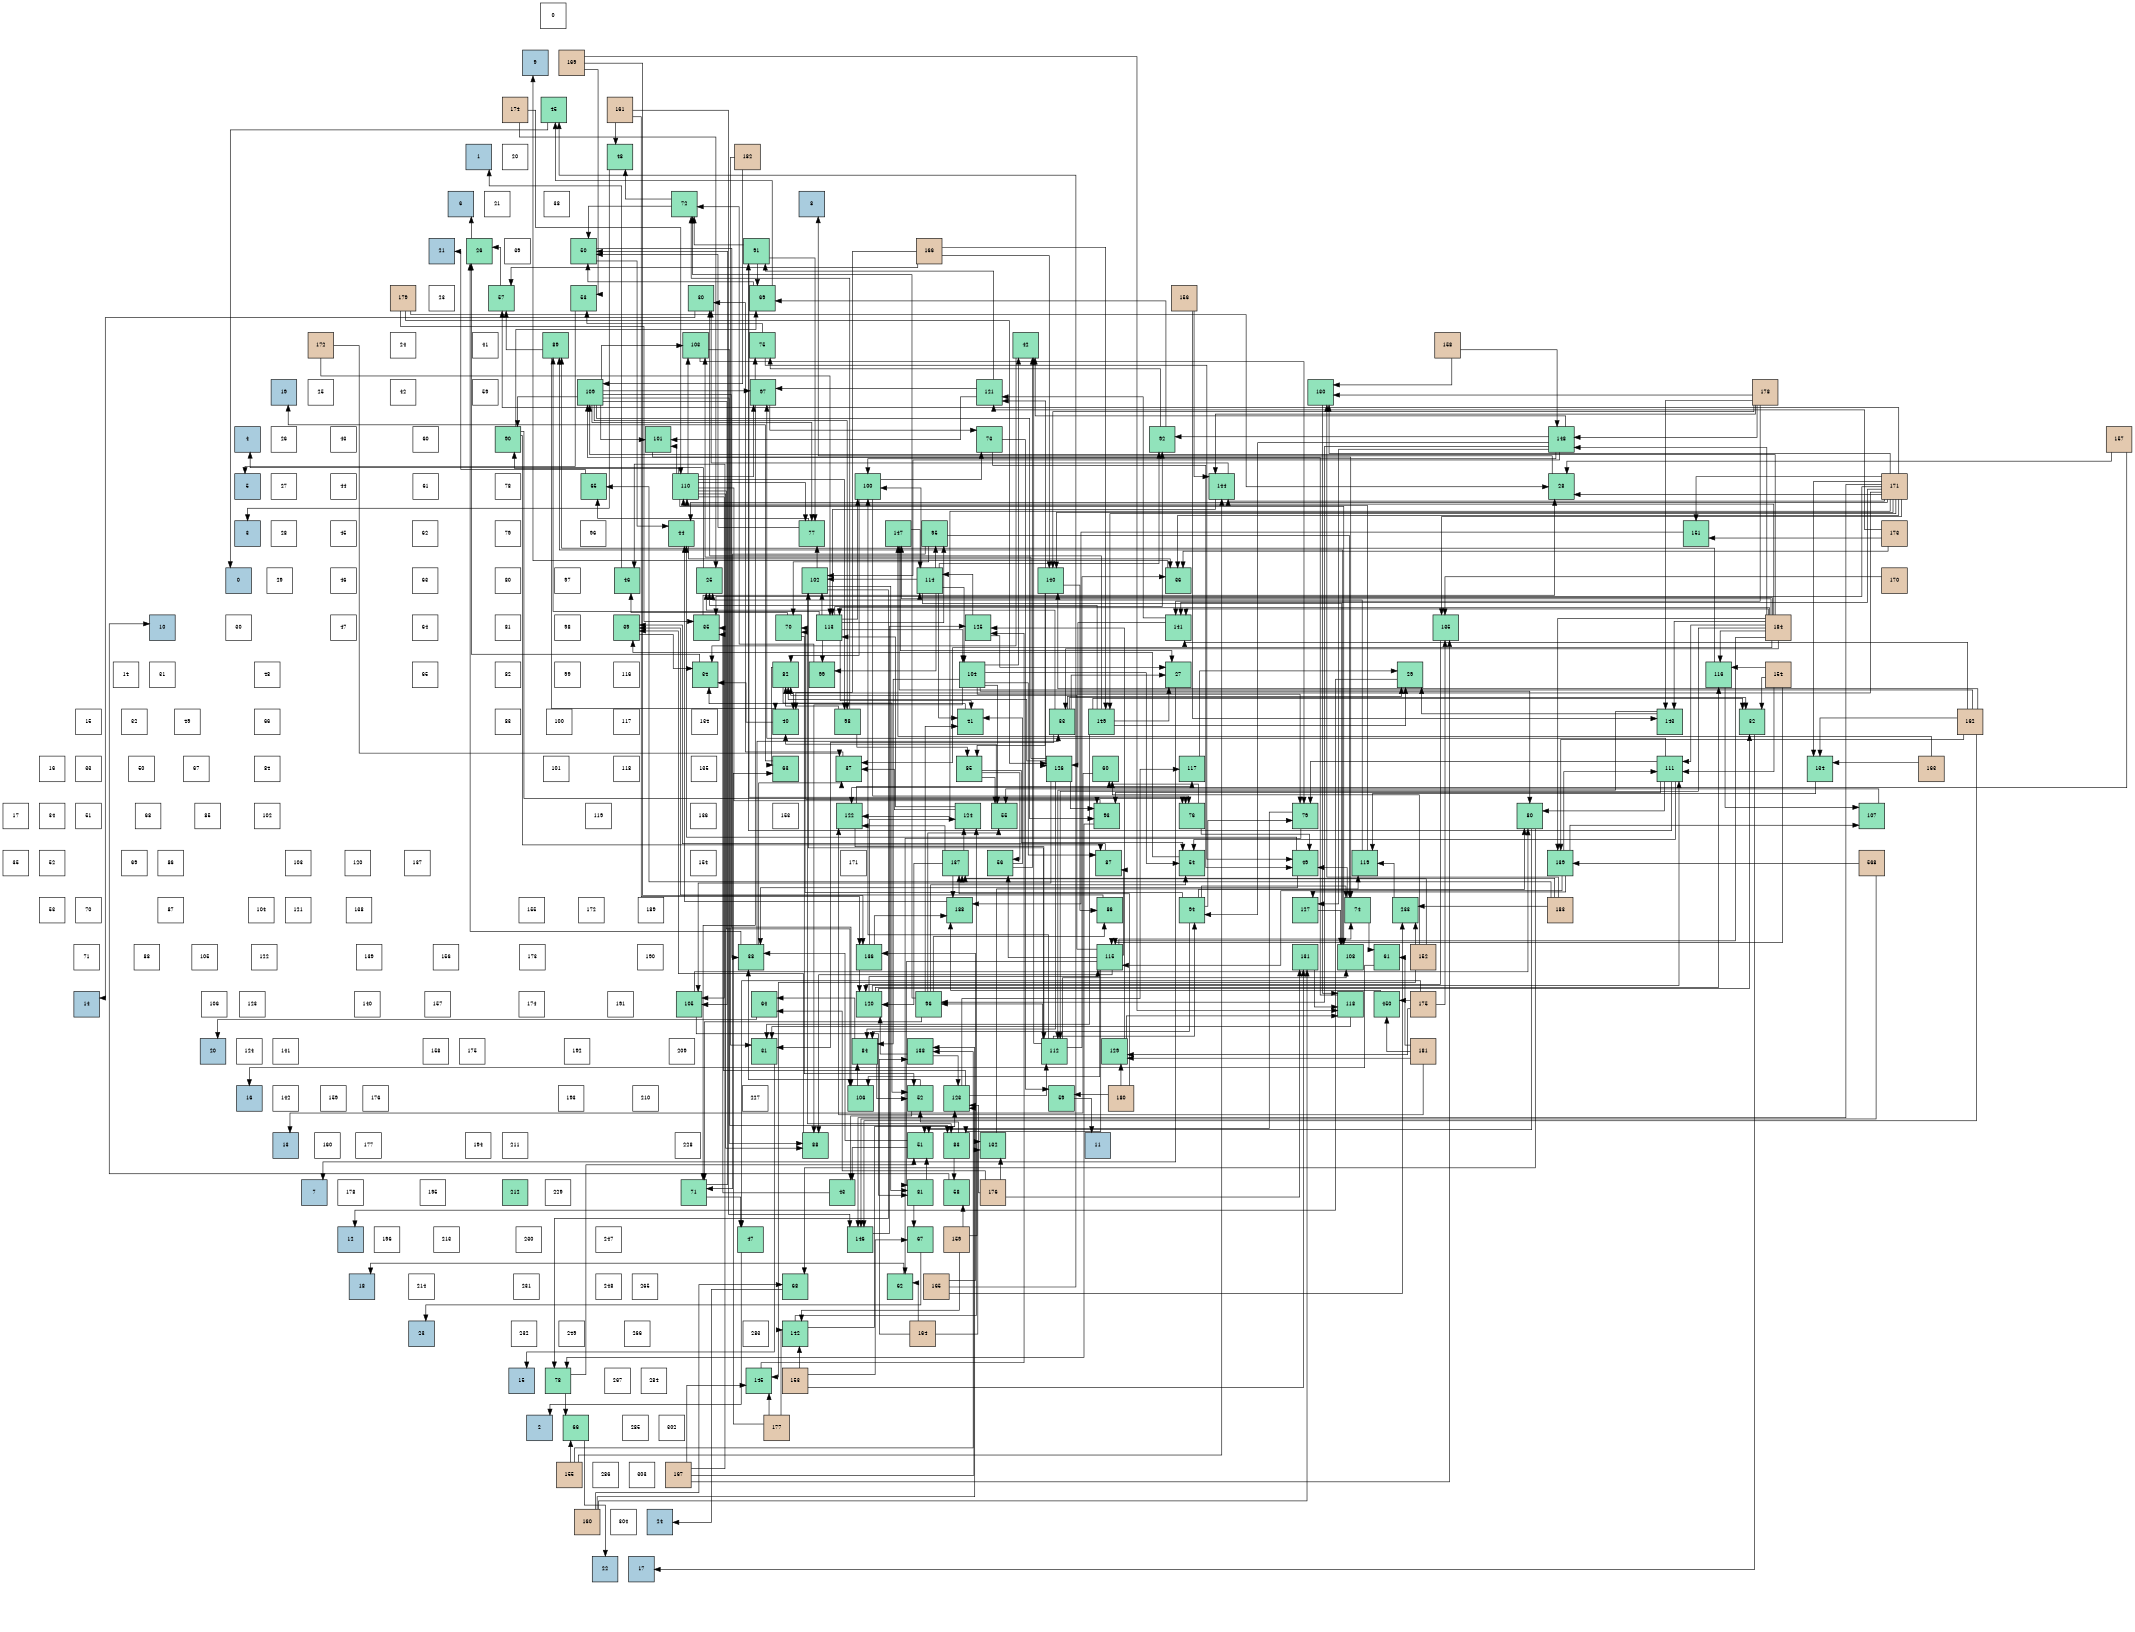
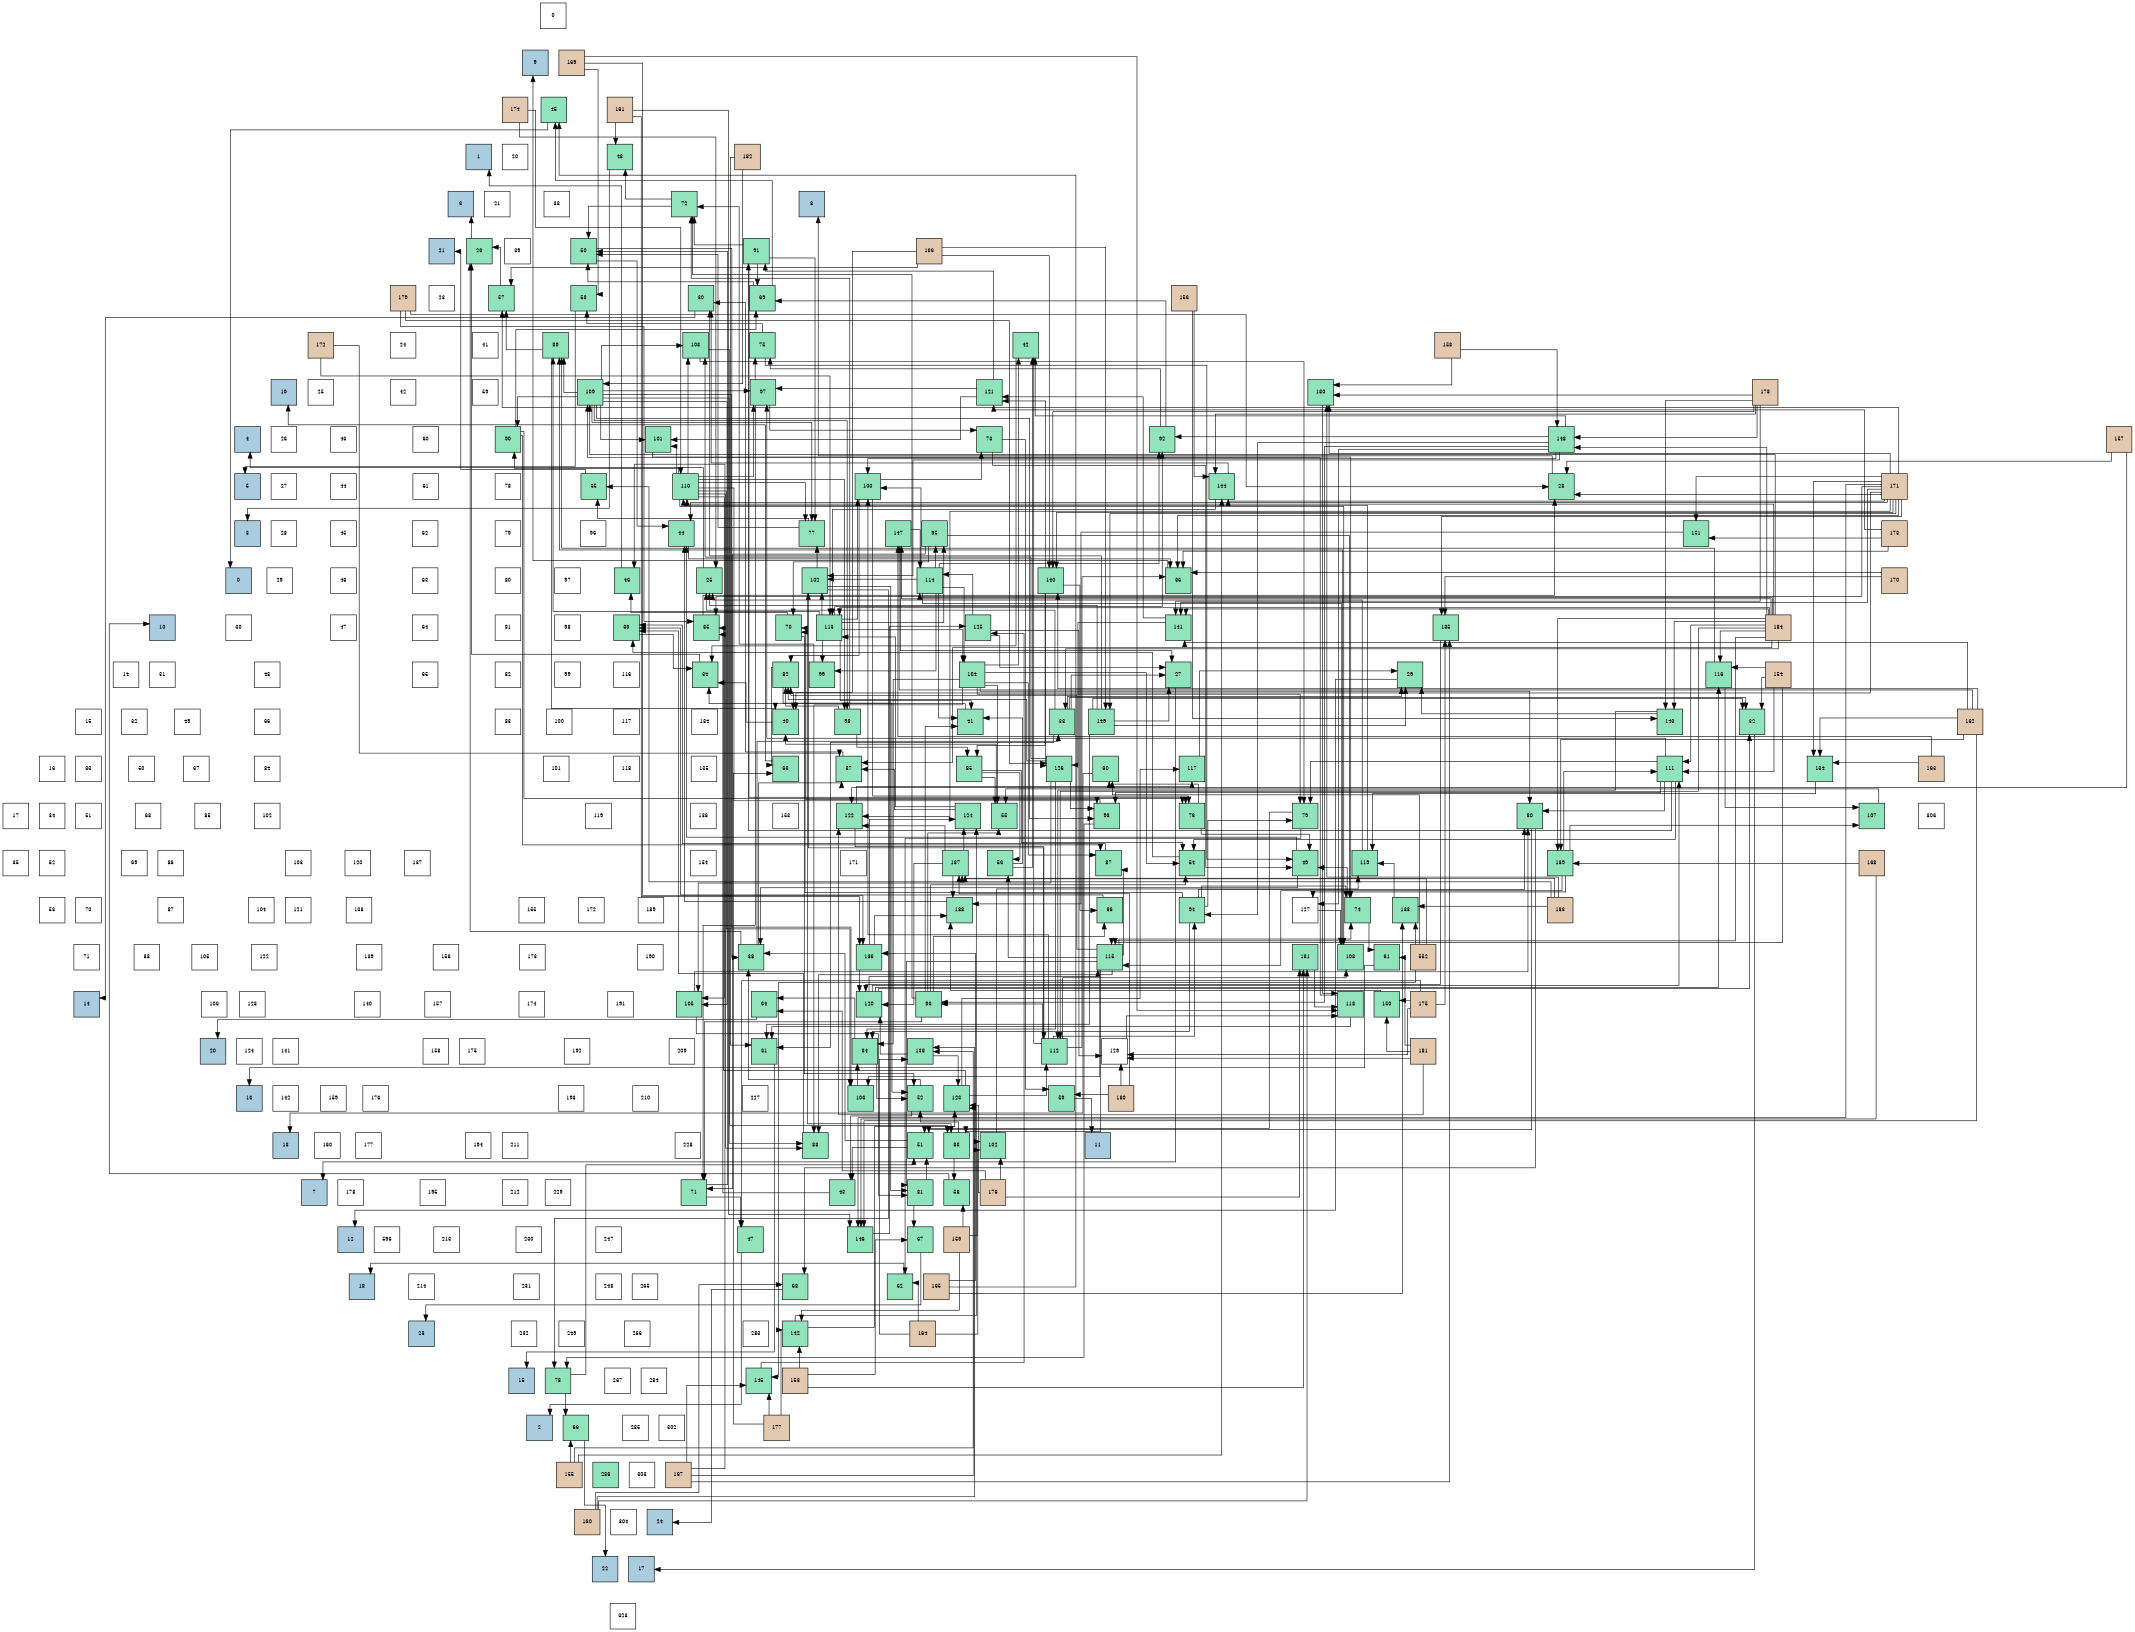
none -> (566, 393)
none -> (1539, 573)
(1124, 770) -> (1079, 808)
none -> (1931, 816)
(1872, 863) -> (1872, 863)
(1305, 910) -> (1305, 910)
(1405, 910) -> (1405, 910)
(1423, 957) -> (1423, 957)
(1387, 1004) -> (1387, 1004)
(1115, 1051) -> (1115, 1051)
(515, 1193) -> (515, 1193)
(387, 1240) -> (387, 1240)
(606, 1475) -> (606, 1475)
none -> (623, 1616)
